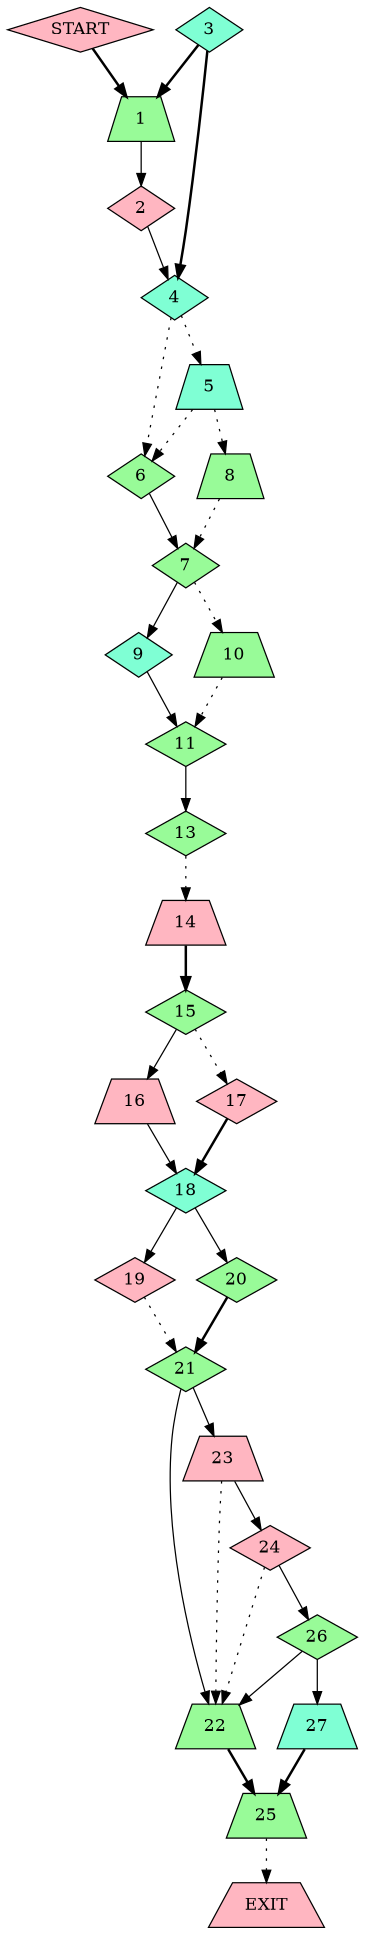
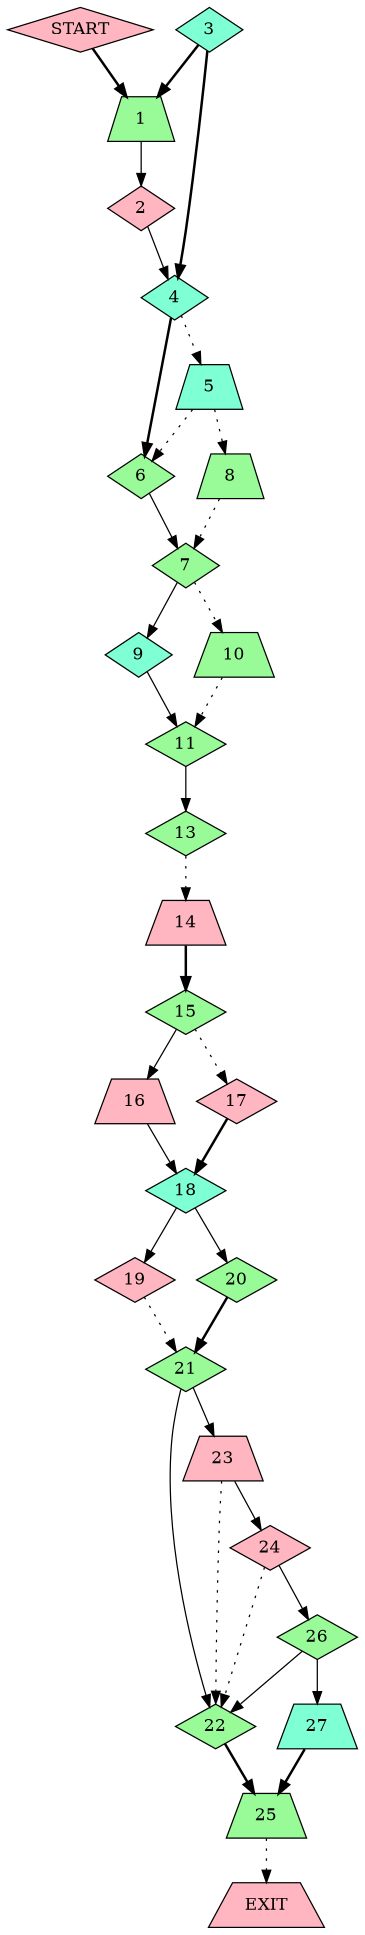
(159, 381) -> (159, 381)
(216, 1726) -> (216, 1726)
